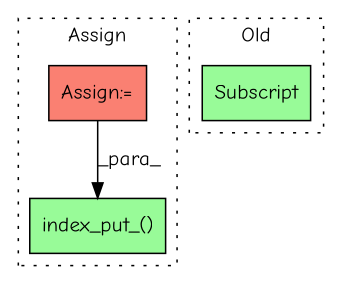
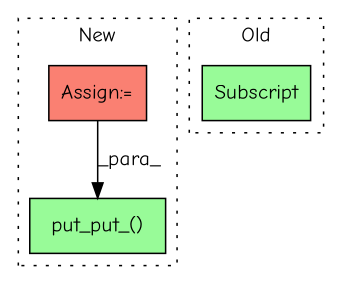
(98, 36) -> (98, 36)
(98, 226) -> (98, 226)
